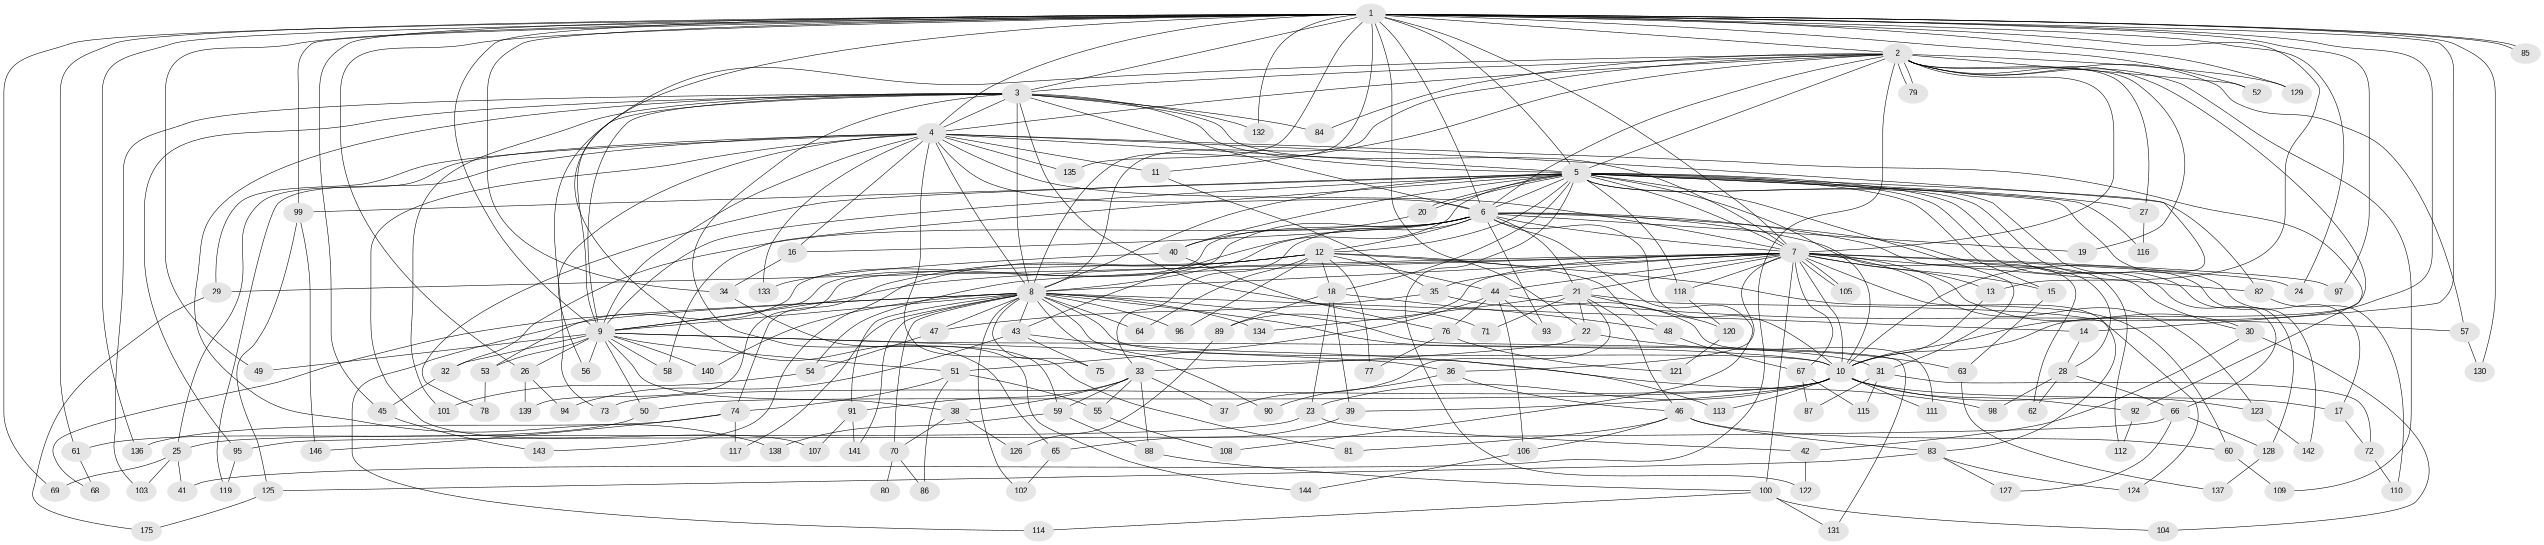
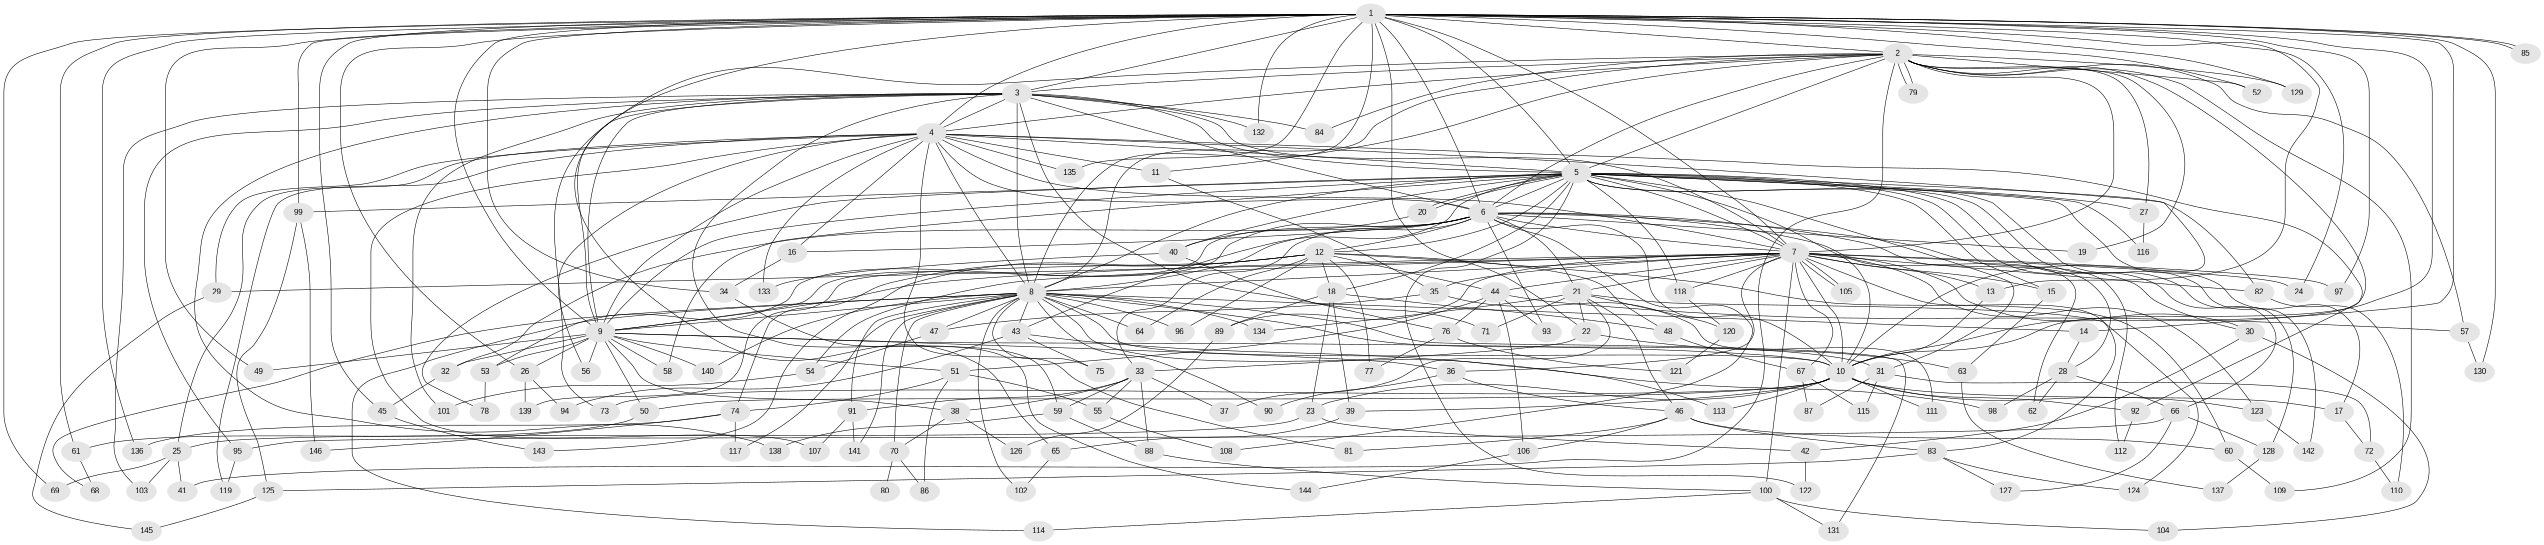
(146, 531) -> (146, 531)
